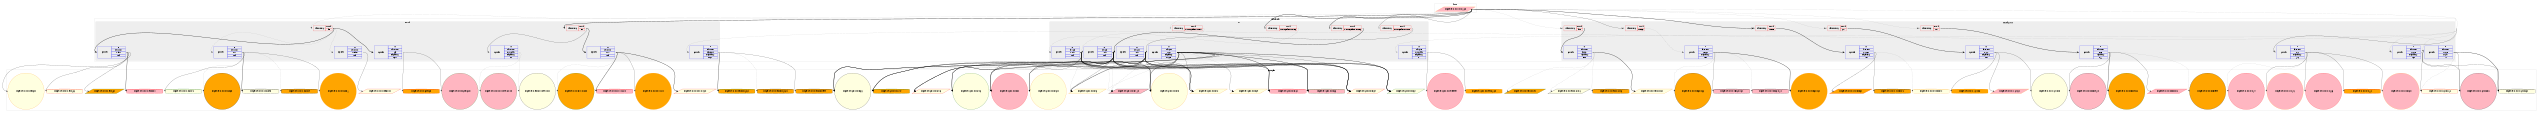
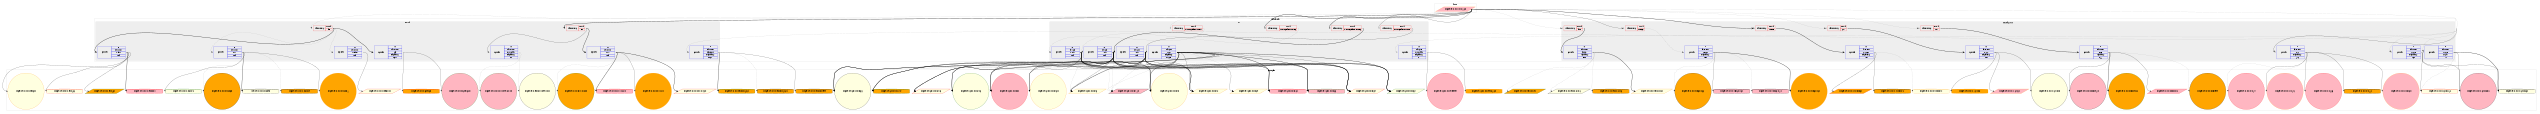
(261, 91) -> (261, 91)
(2362, 91) -> (2362, 91)
